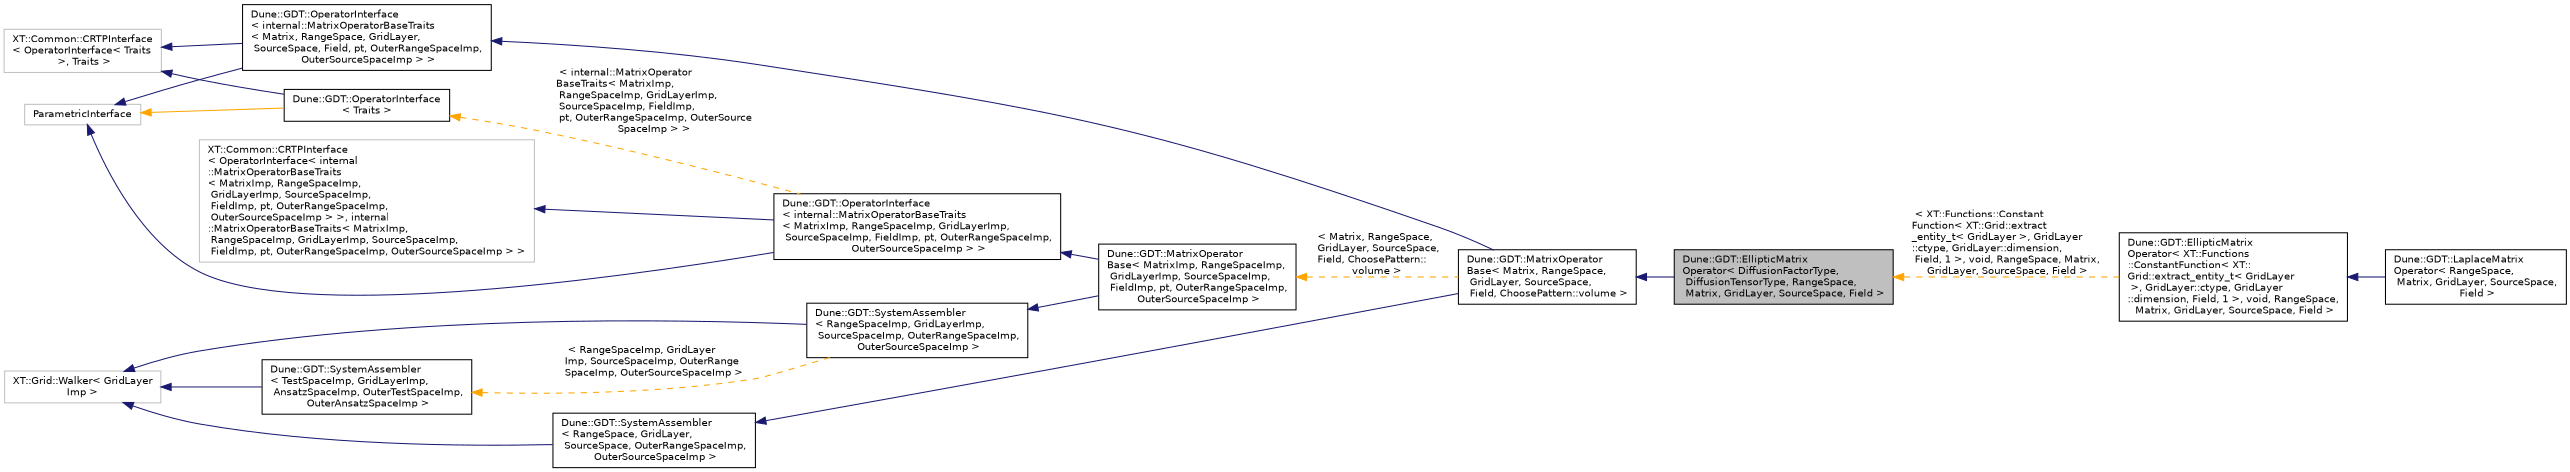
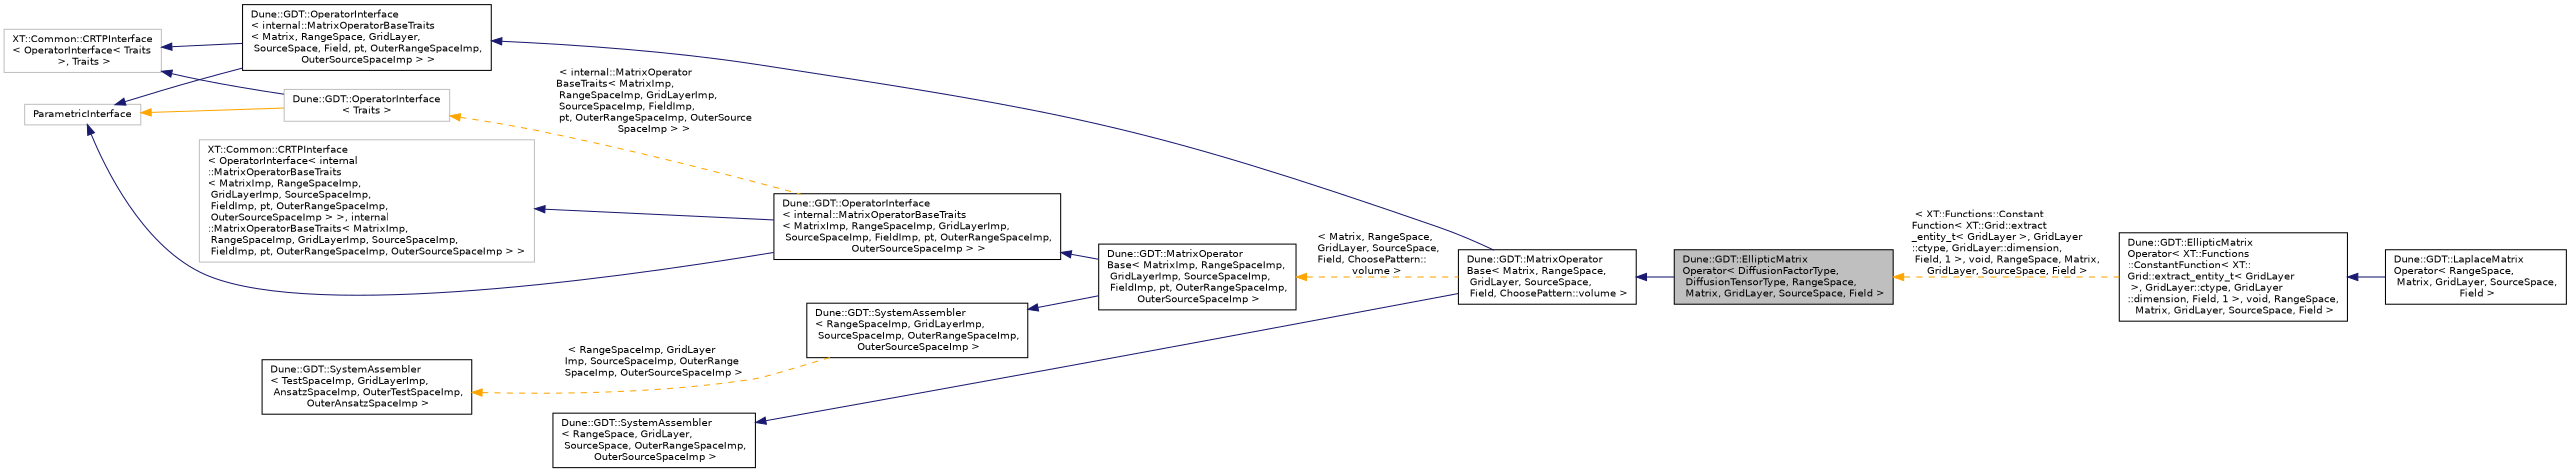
(367, 105) -> (367, 105)
(83, 387) -> none
